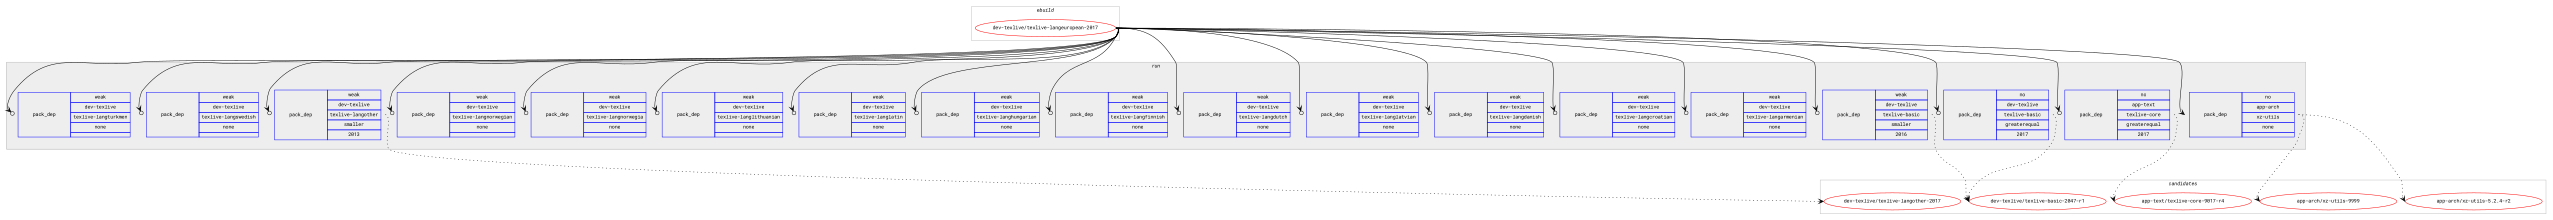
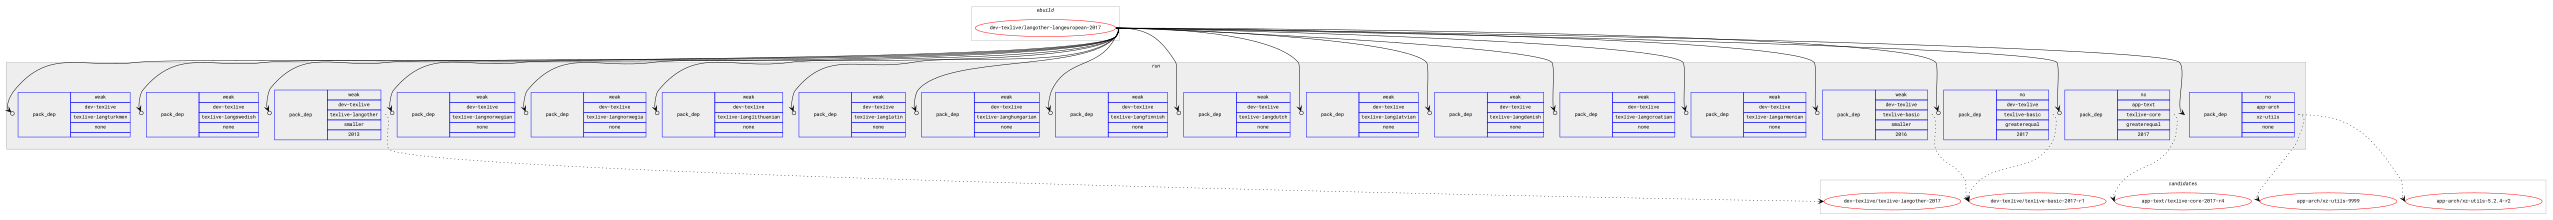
(1045, 28) -> (1045, 28)
(2038, 201) -> (2038, 201)
(2183, 201) -> (2183, 201)
